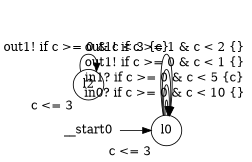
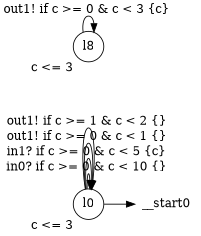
(89, 85) -> (89, 47)
(131, 130) -> (115, 204)
